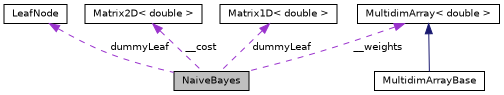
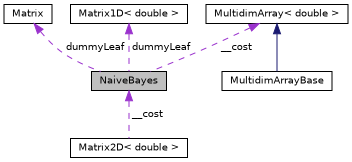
(36, 14) -> (28, 14)
(376, 48) -> (235, 48)
(181, 51) -> (129, 120)
